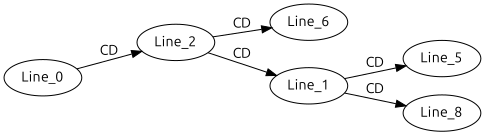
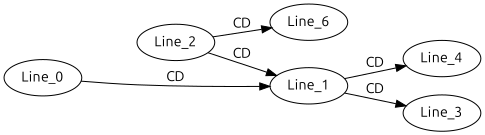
(442, 59) -> (442, 59)
(104, 61) -> (170, 86)
(442, 113) -> (442, 113)
